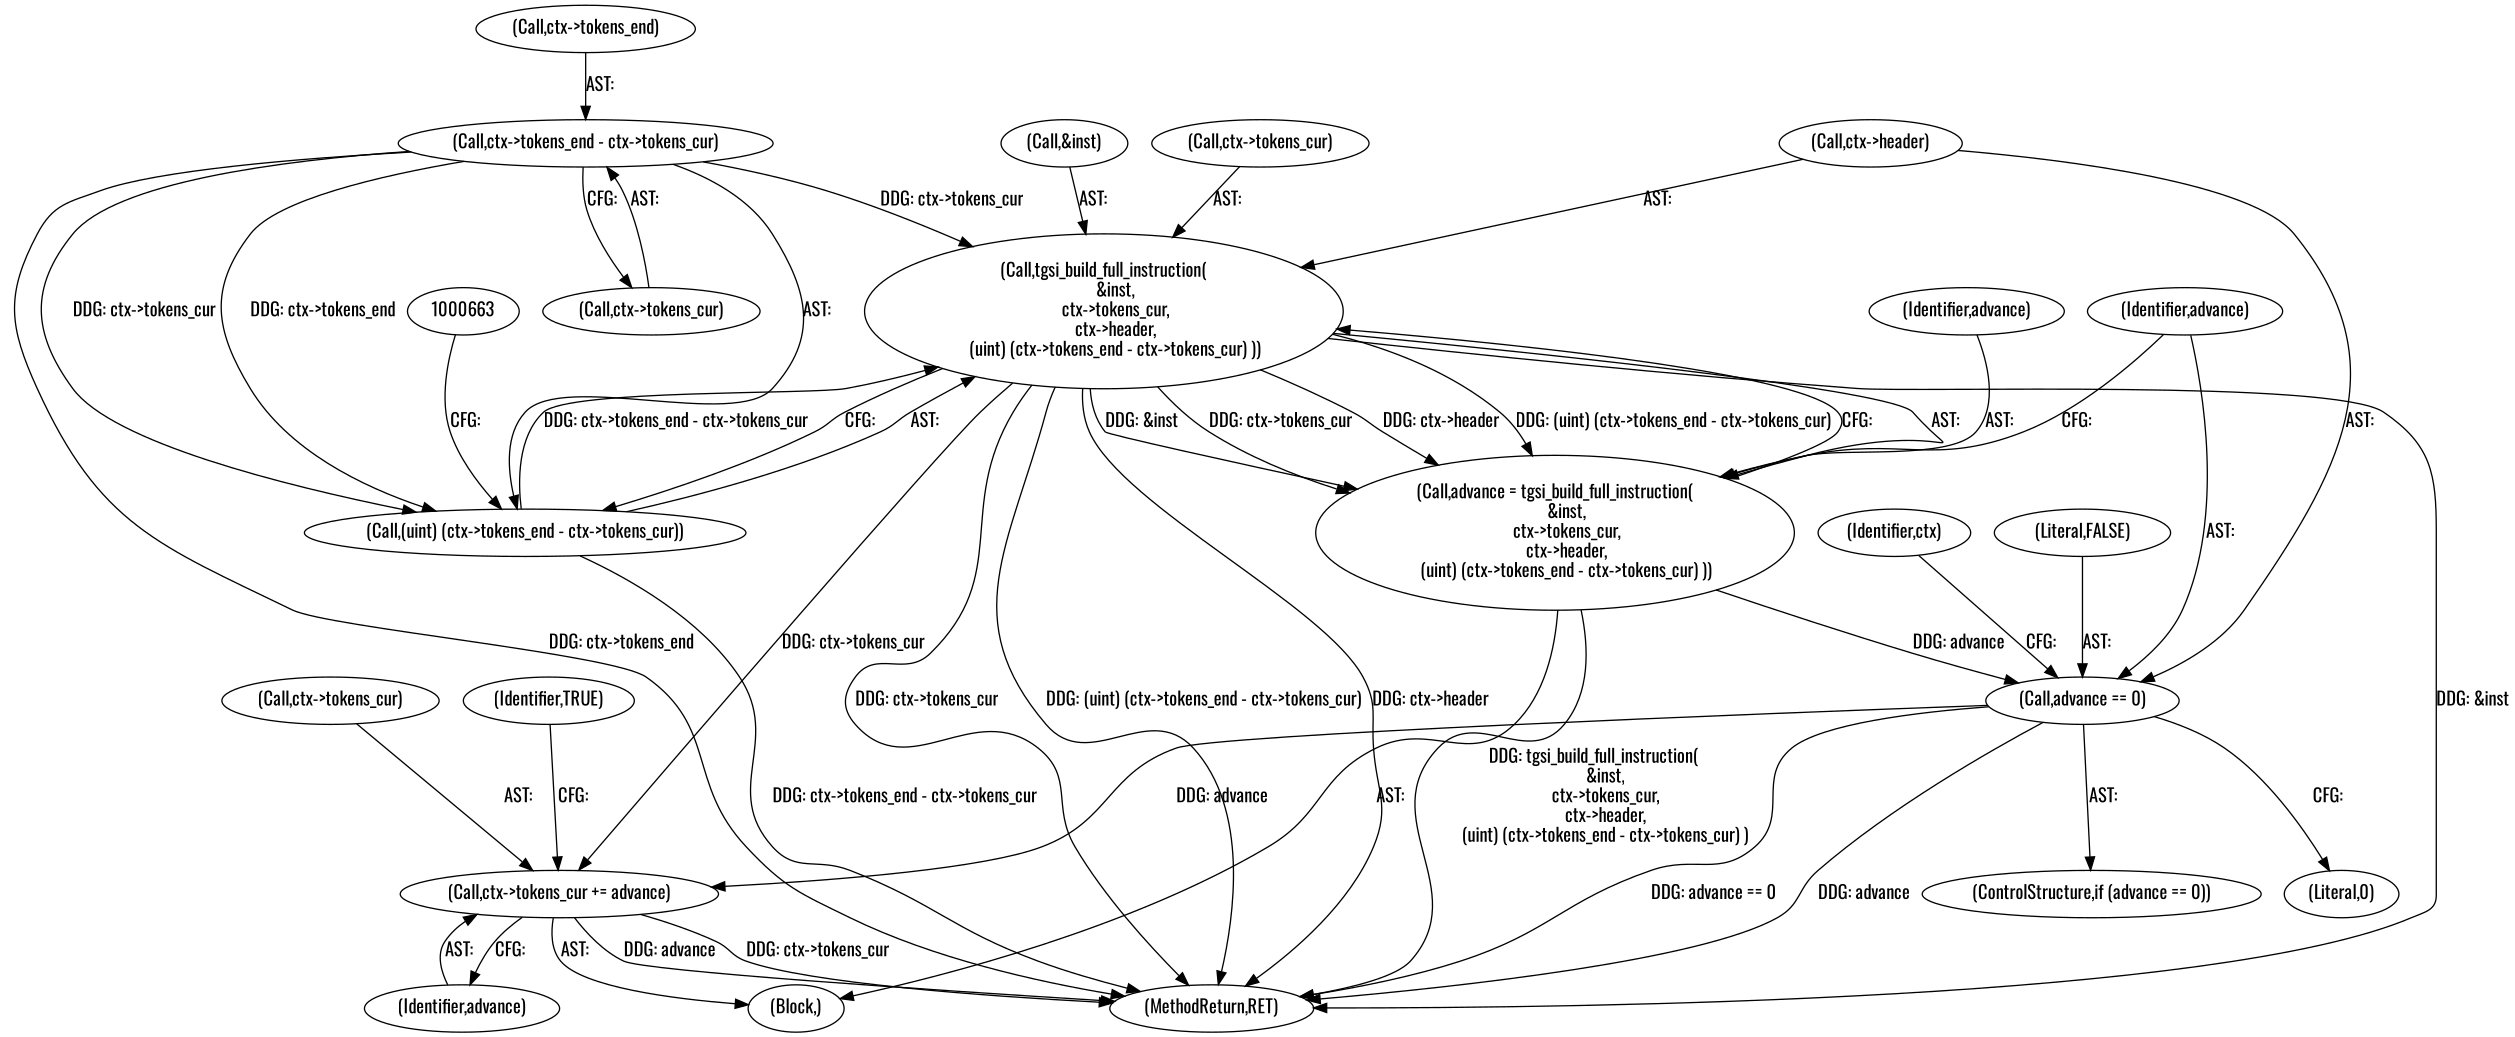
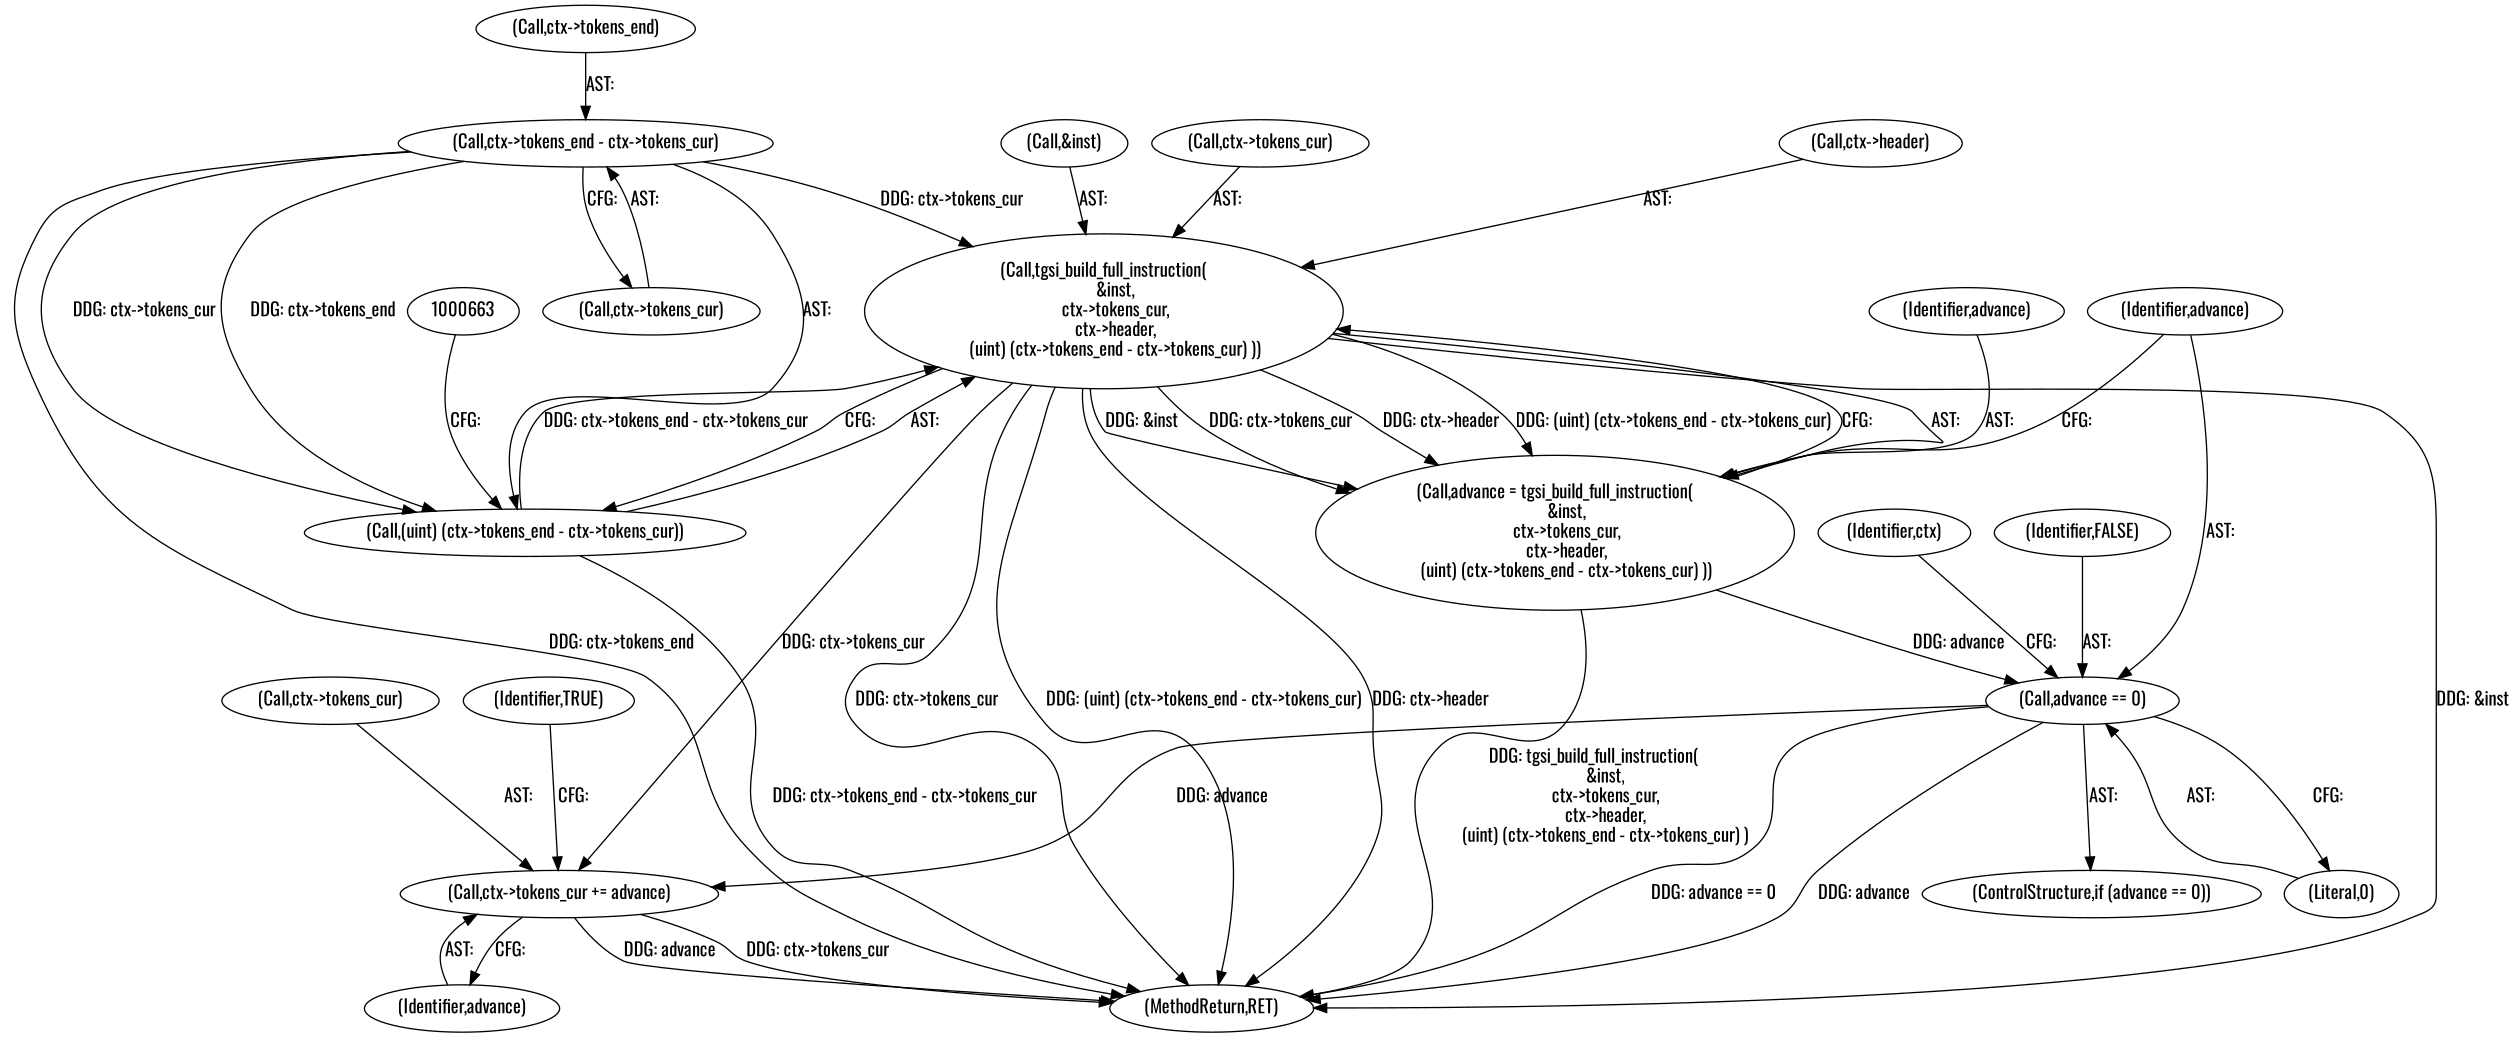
(2338, 312) -> (2180, 841)
(2082, 533) -> (2082, 533)
(796, 1009) -> none
